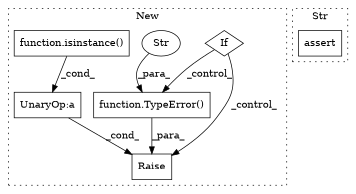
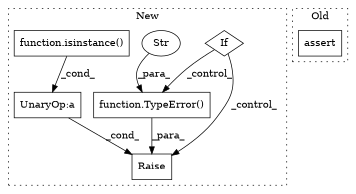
(320, 17) -> (320, 17)
